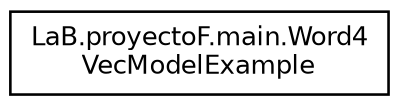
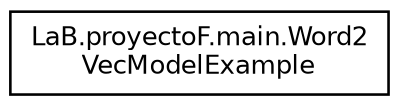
(199, 53) -> (199, 53)
